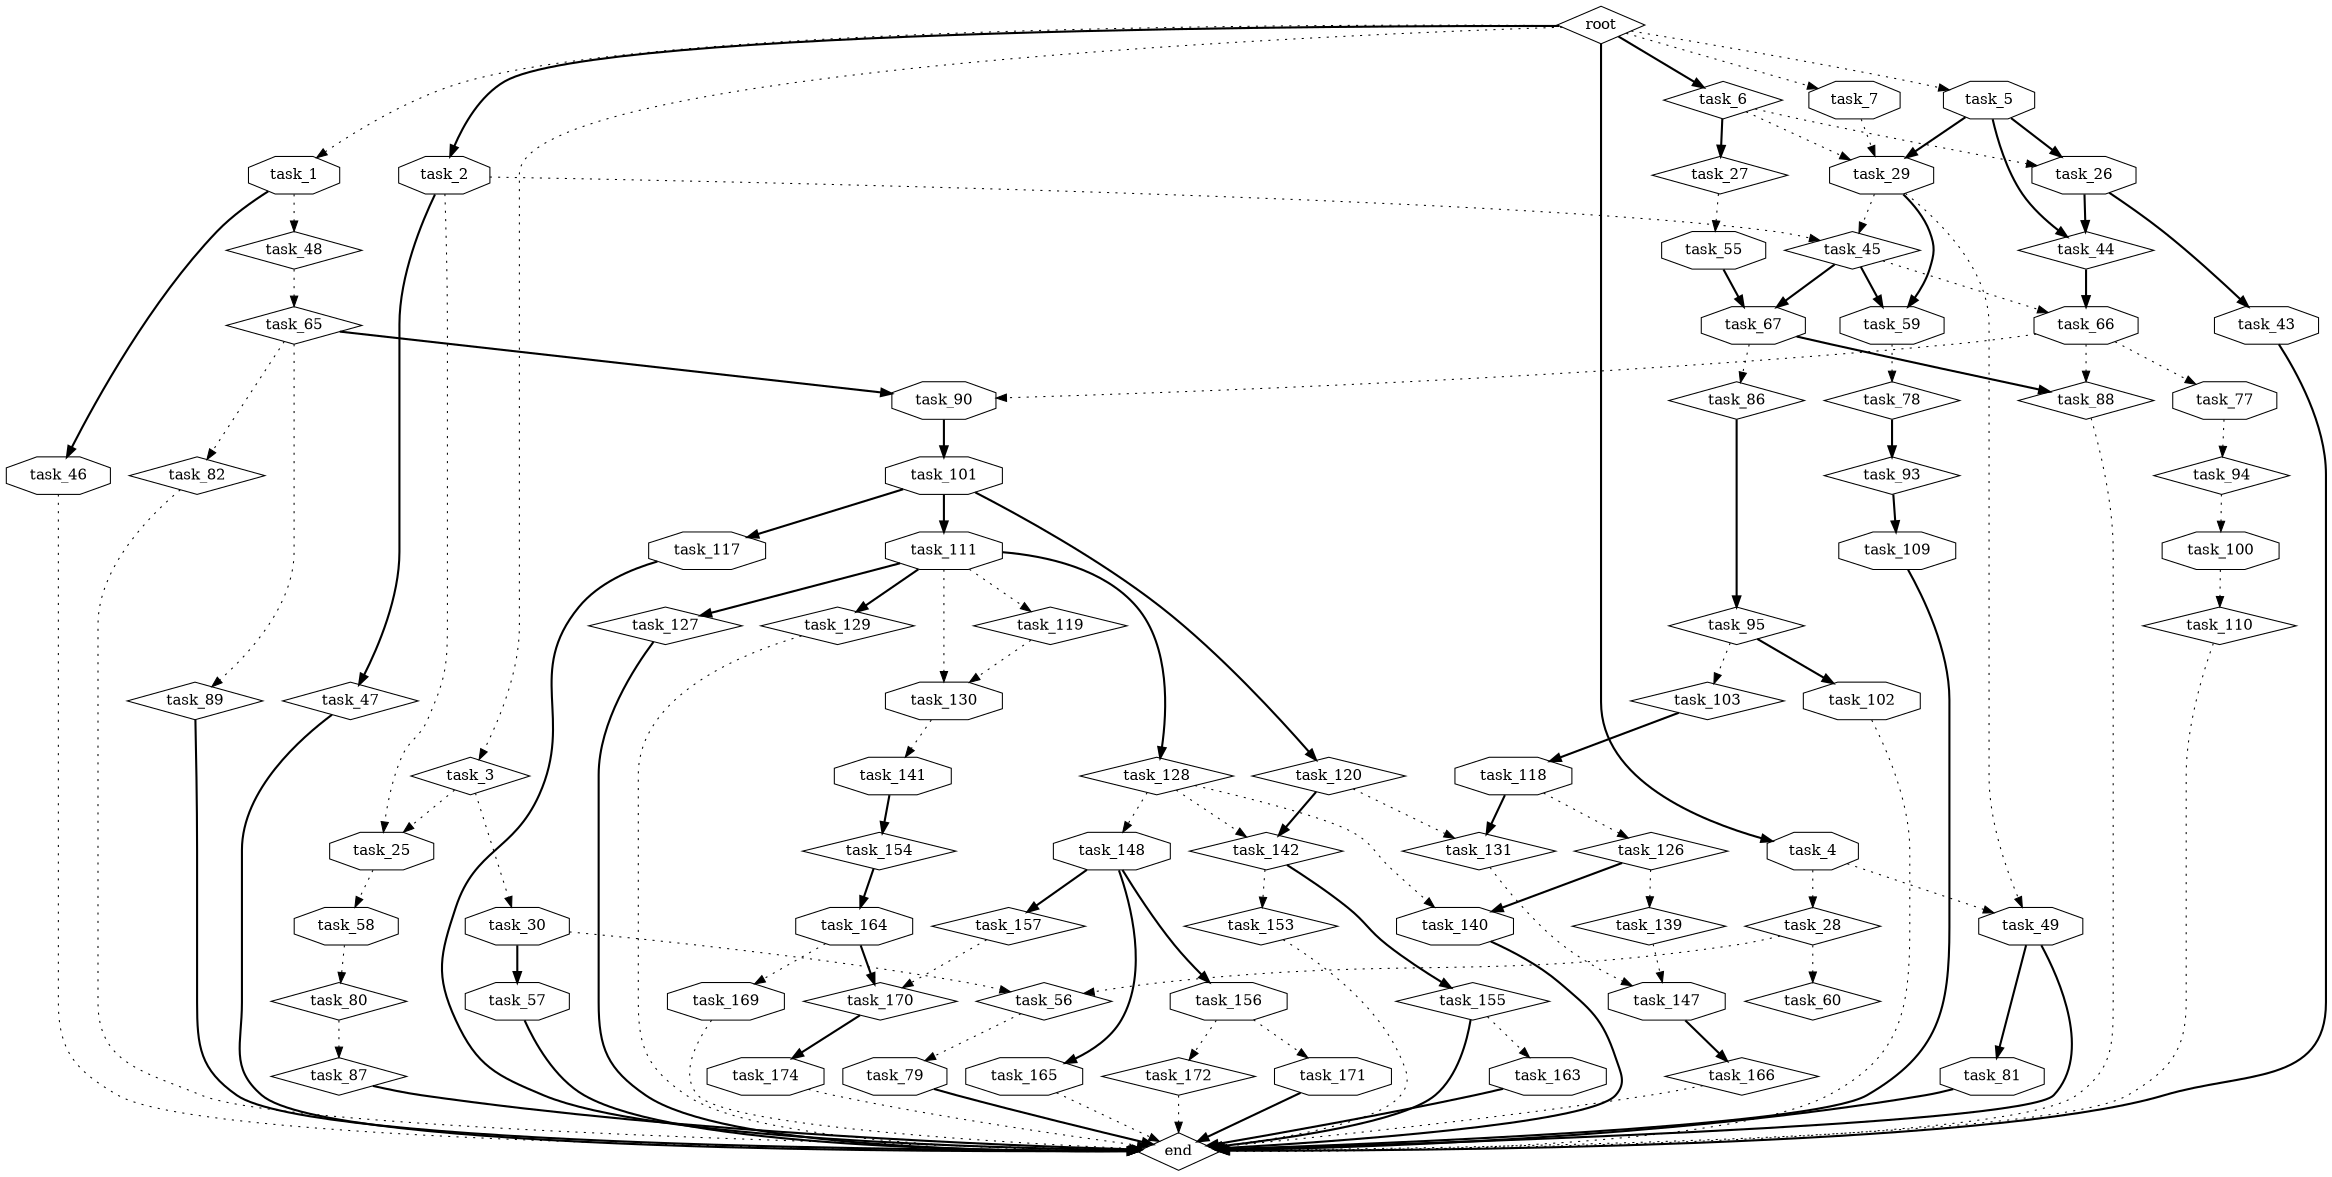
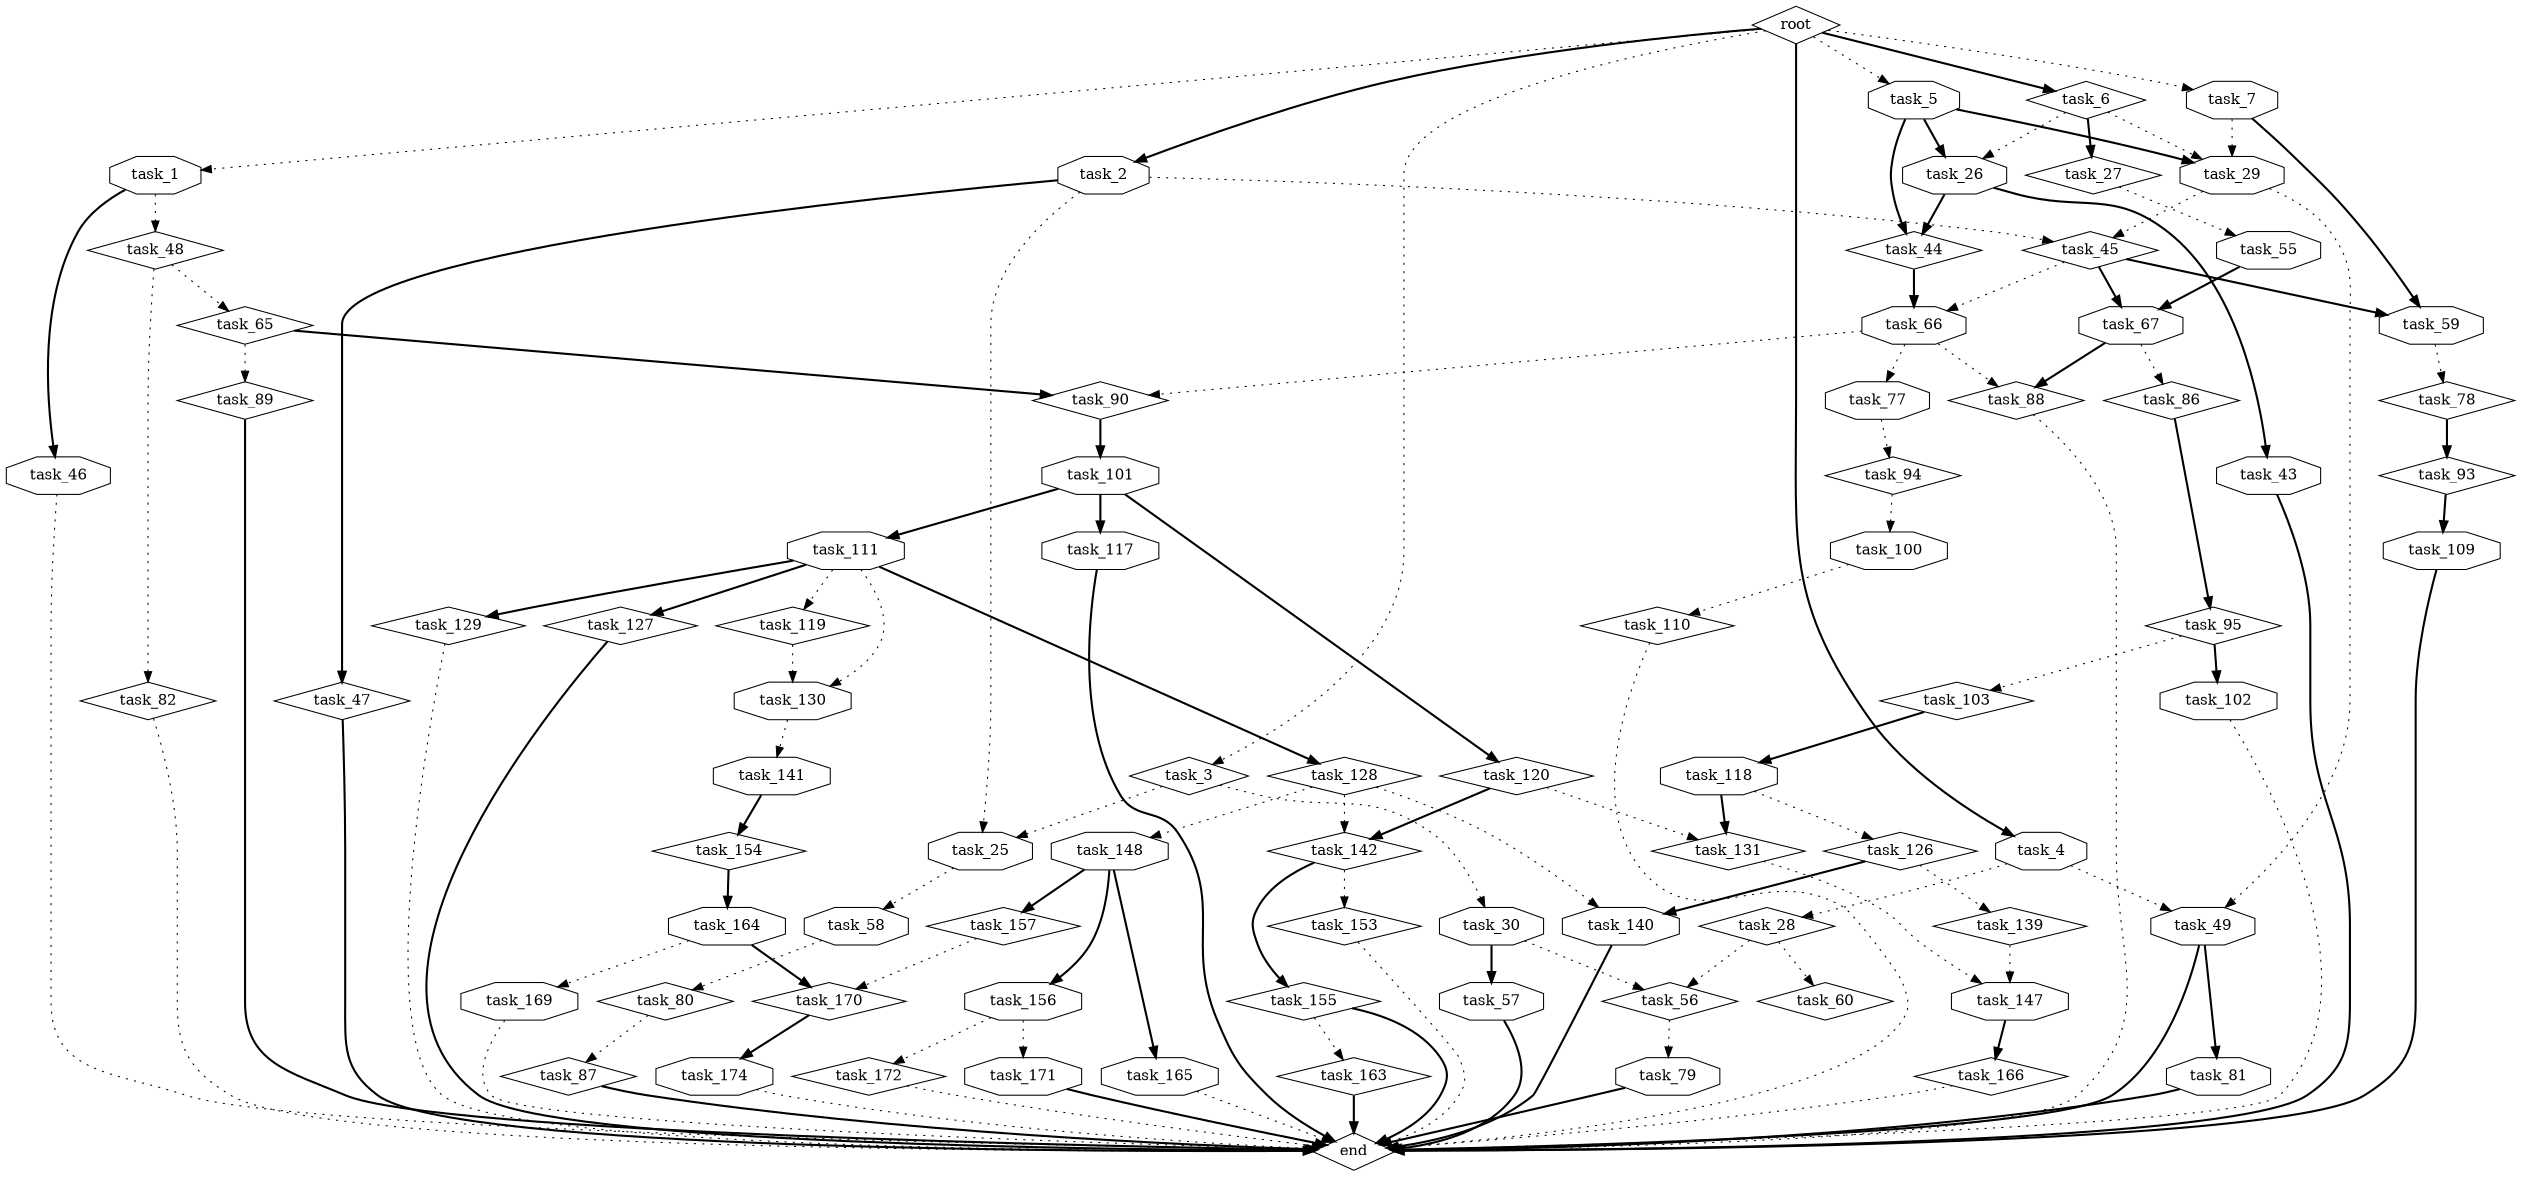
(1933, 244) -> (2339, 202)
(248, 396) -> (148, 470)
(944, 401) -> (1100, 401)
(1548, 1076) -> (1354, 1076)
